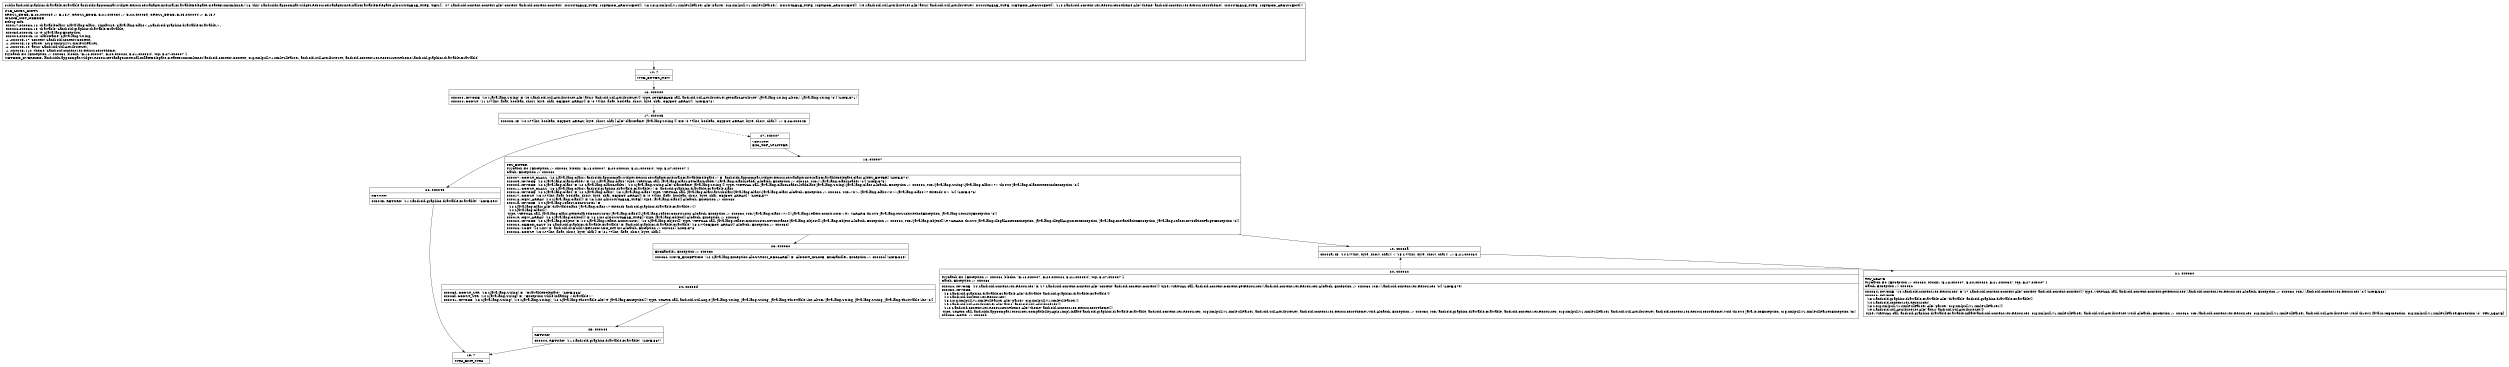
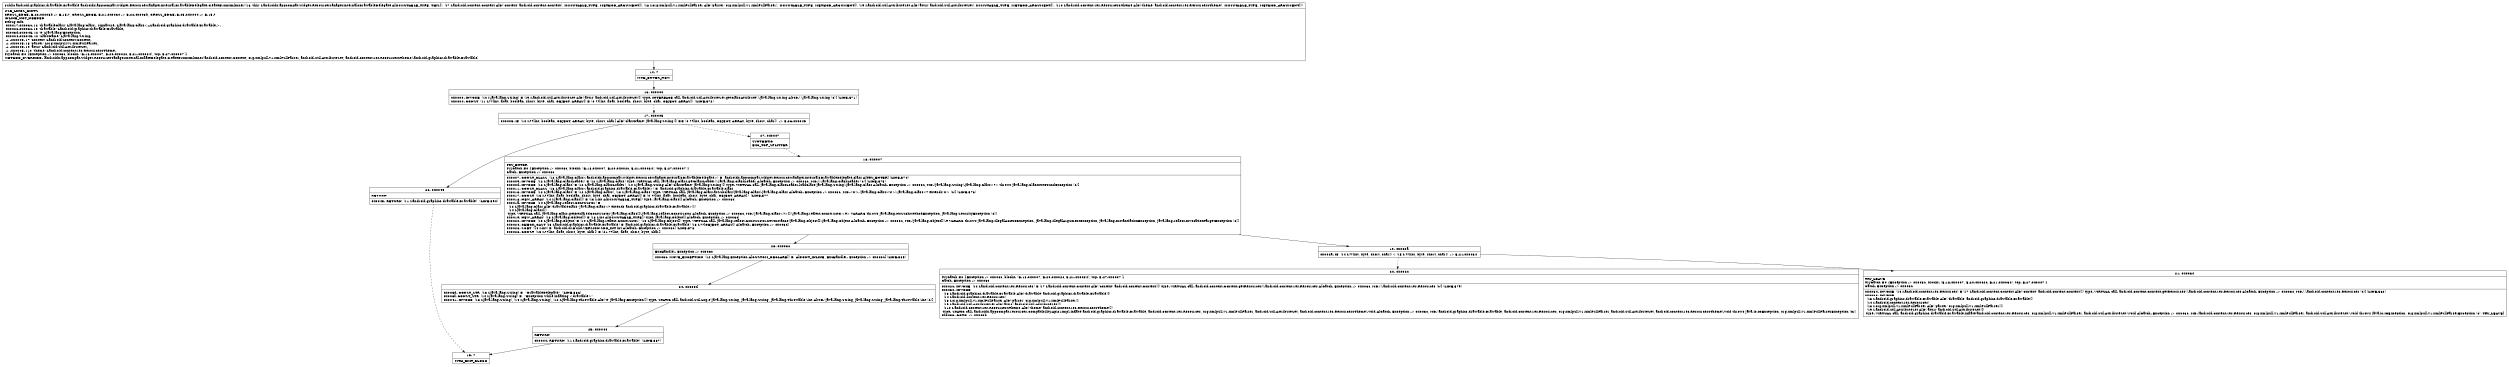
(761, 142) -> (763, 142)
(791, 152) -> (791, 152)
(1401, 264) -> (1398, 262)
none -> (737, 272)
(431, 282) -> (431, 282)
(469, 361) -> (471, 361)
